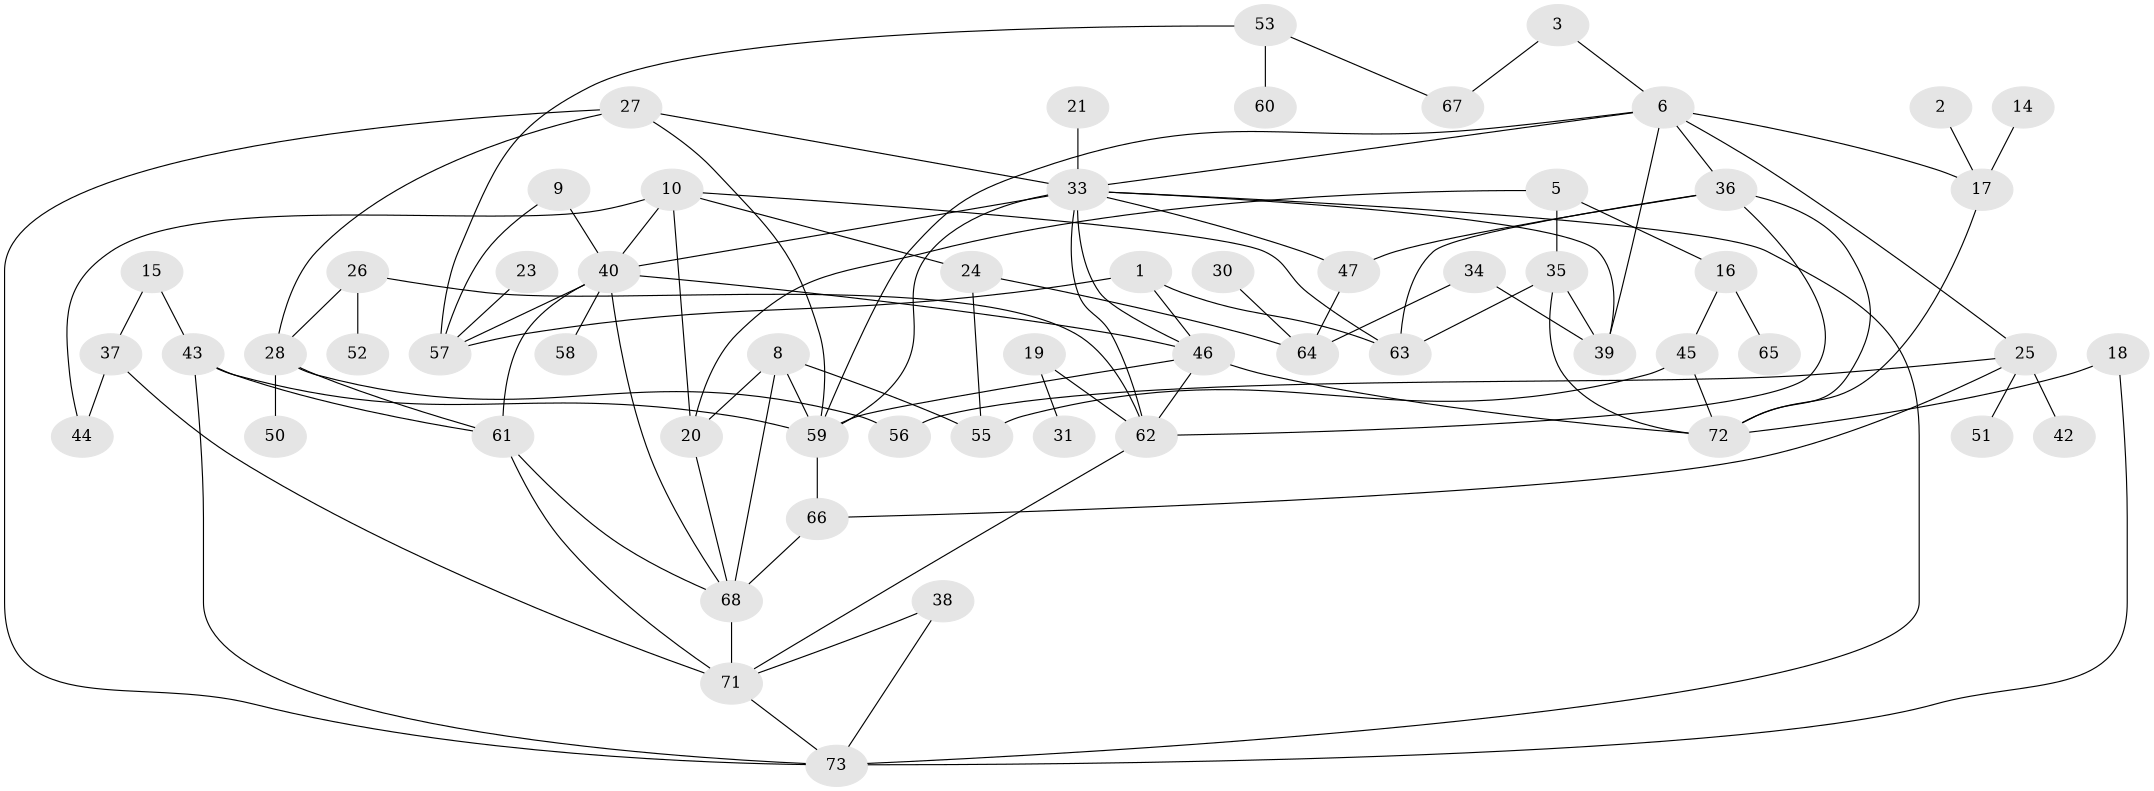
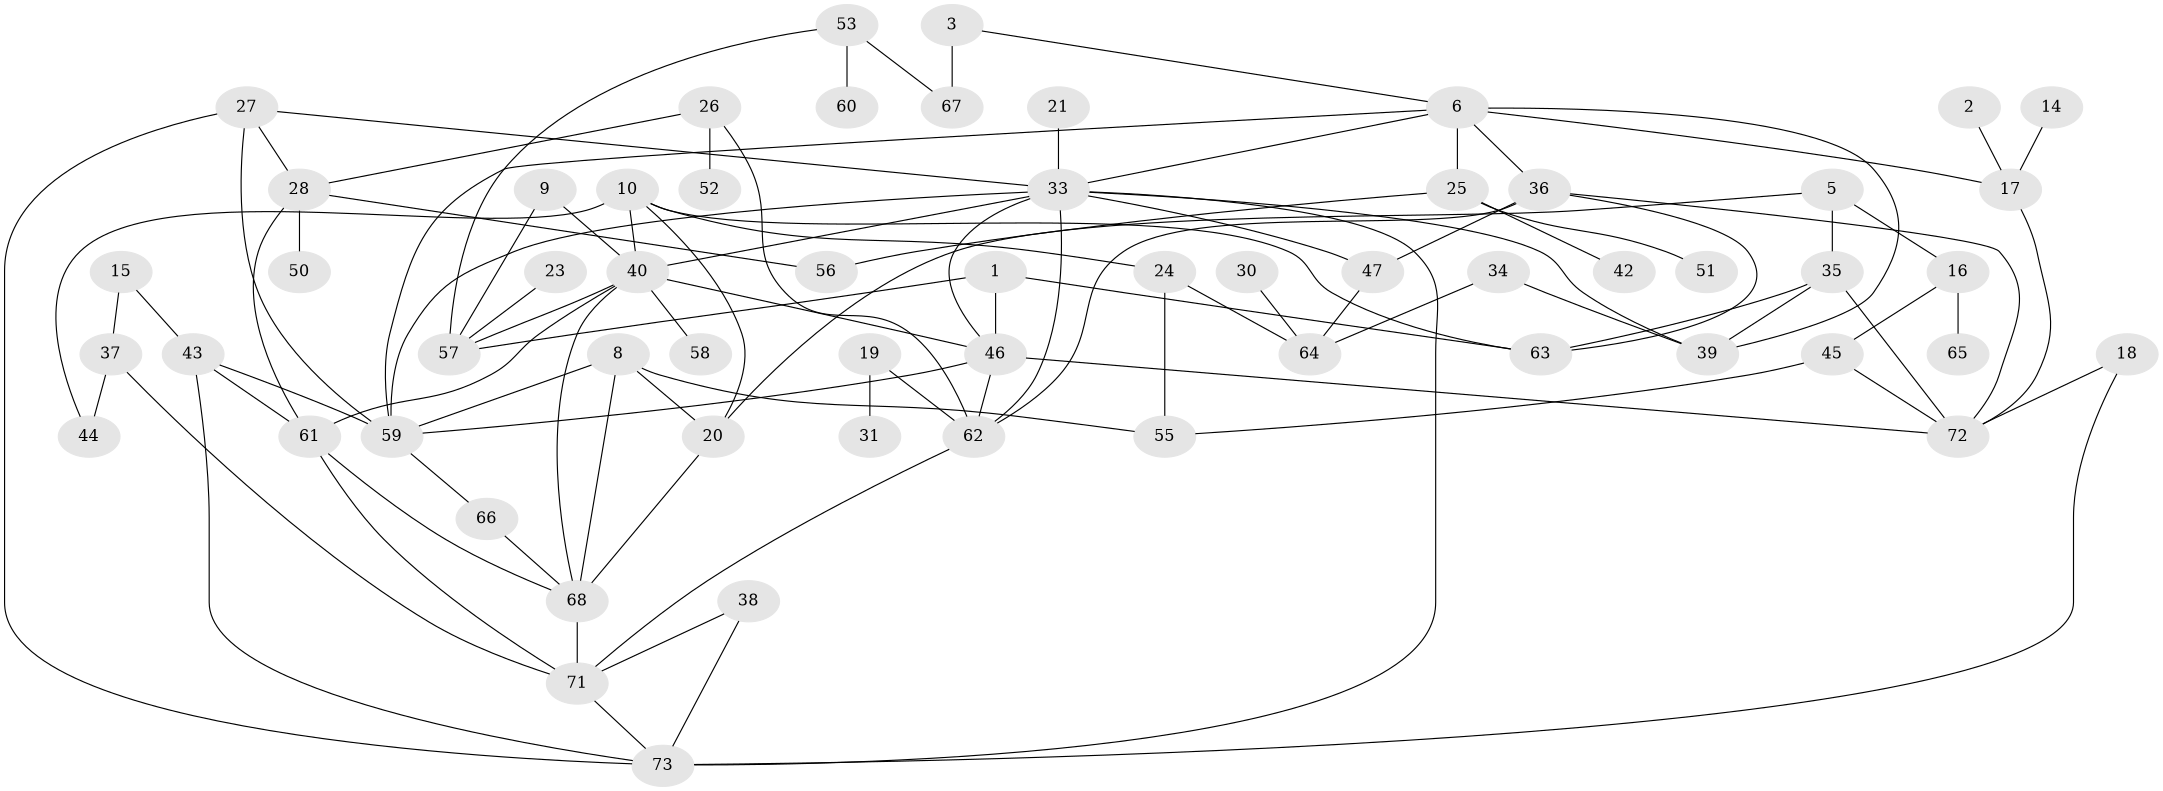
(1434, 492) -> none
